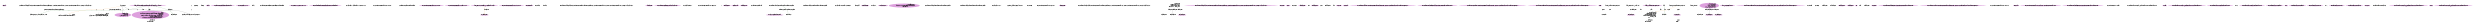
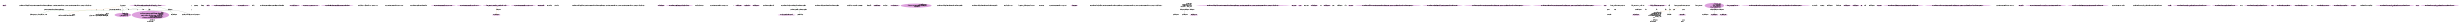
none -> (295, 6)
(1346, 6) -> none
(2275, 6) -> none
